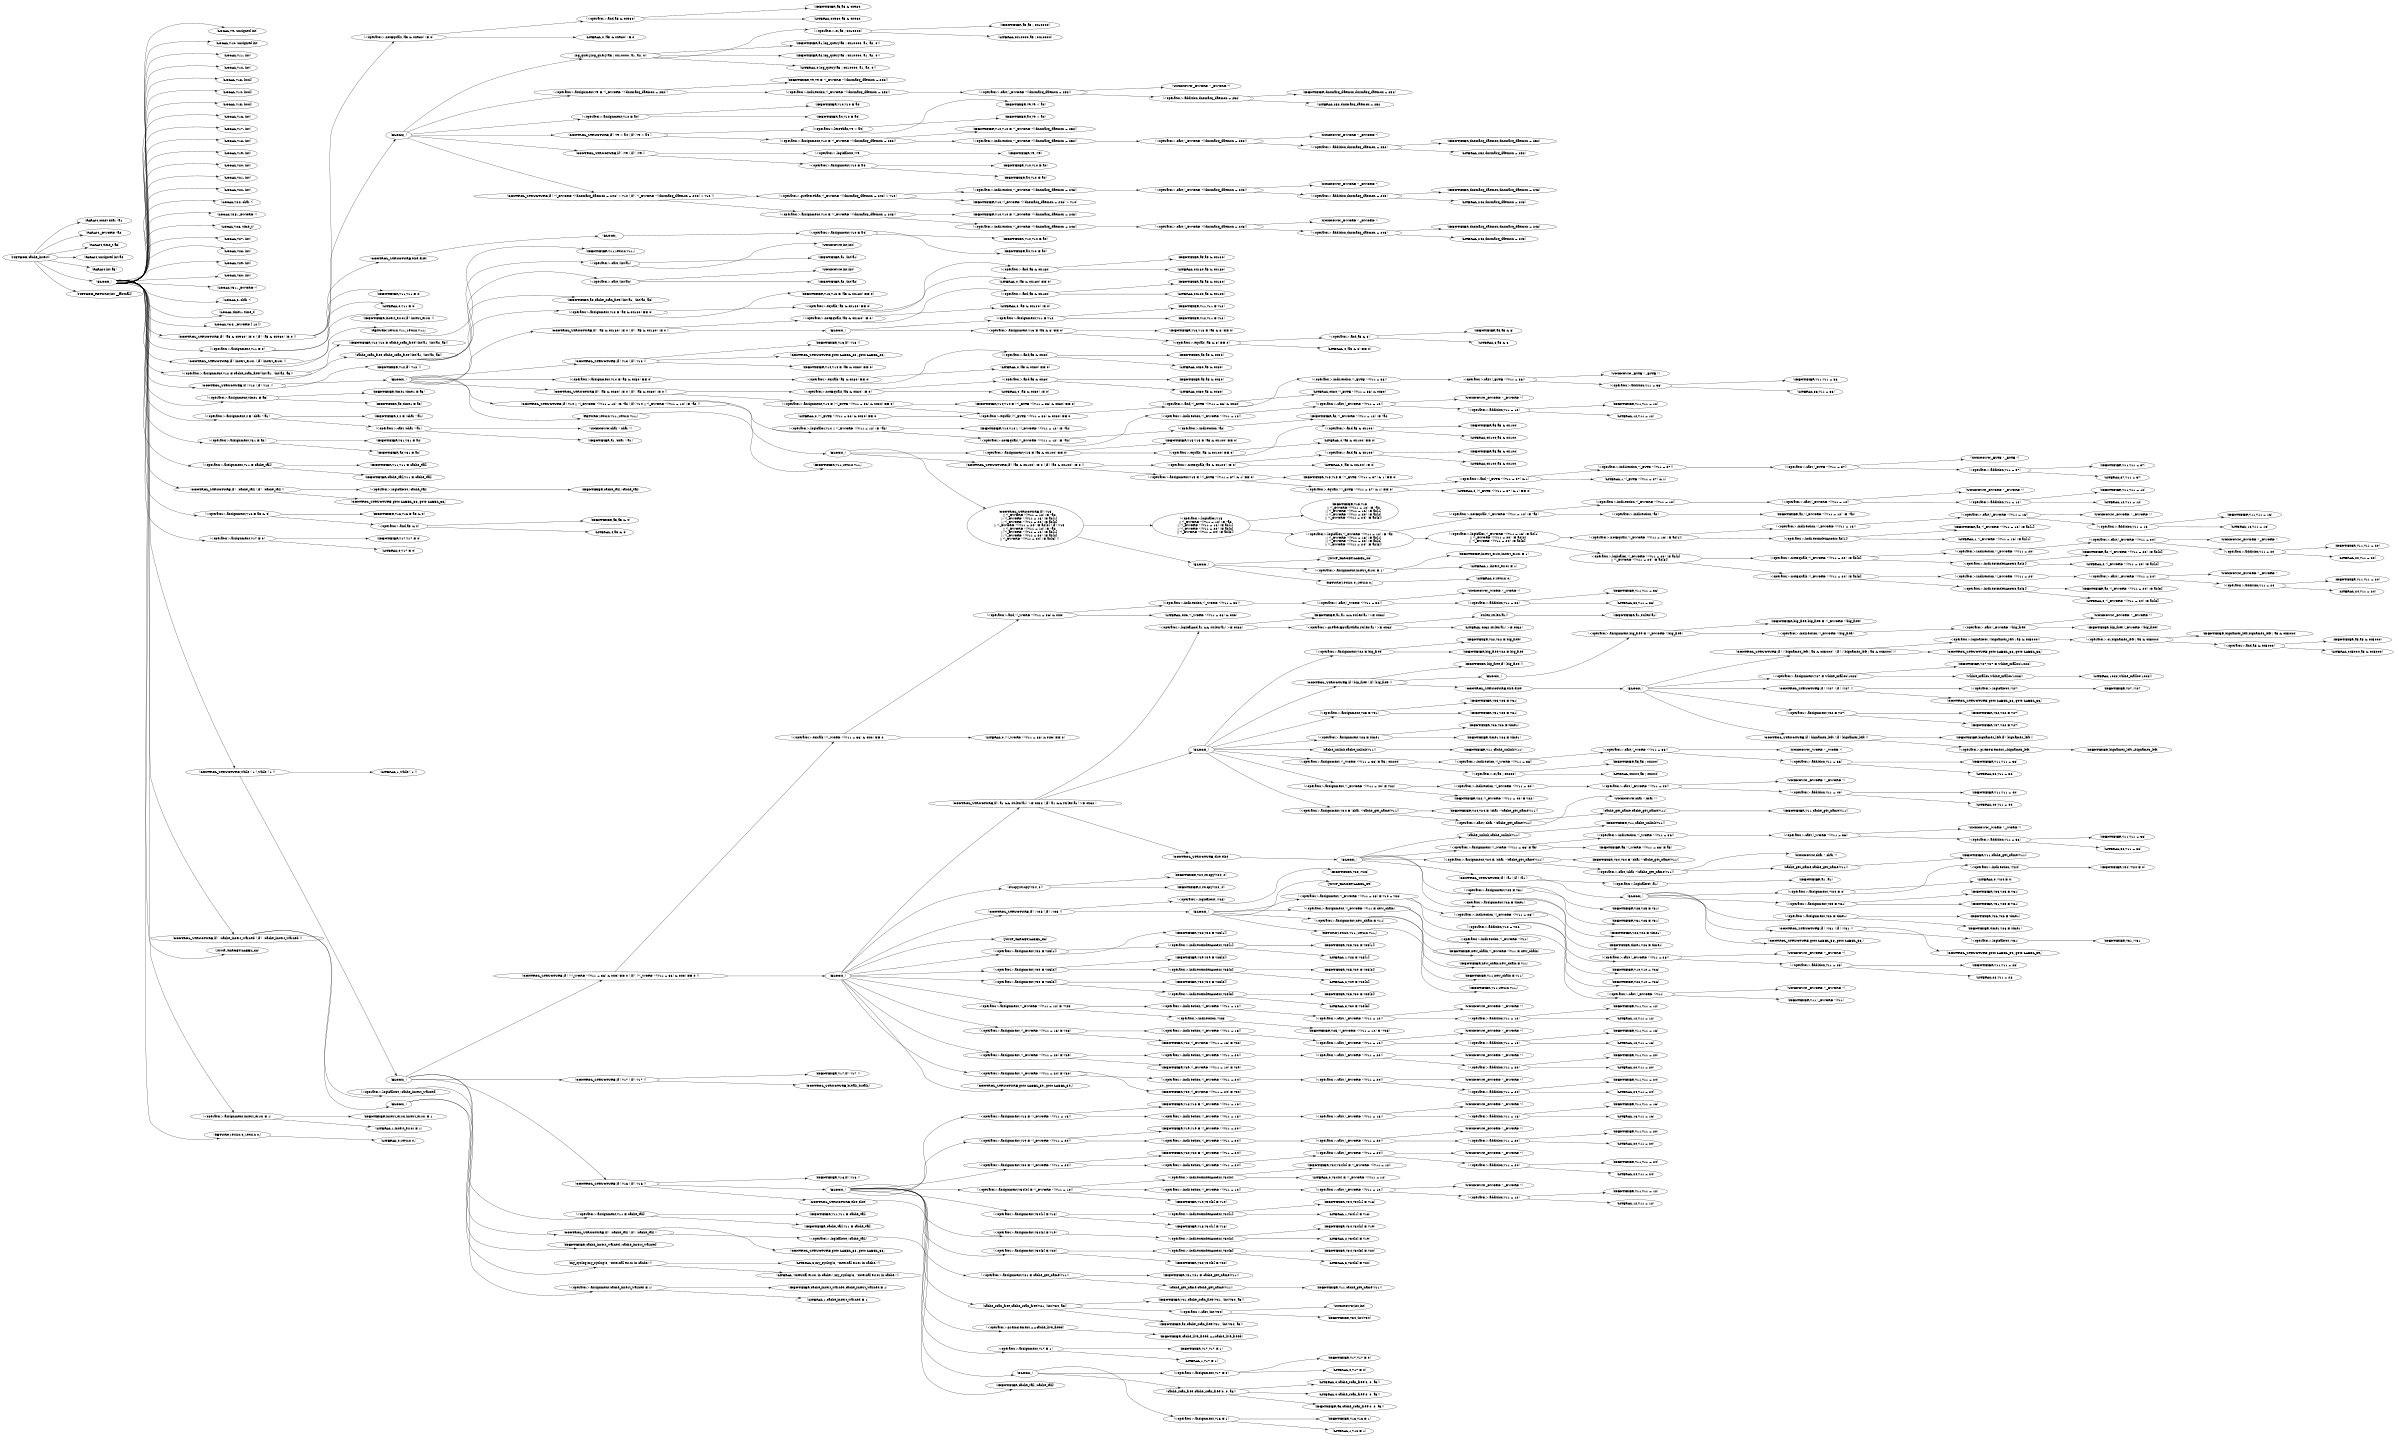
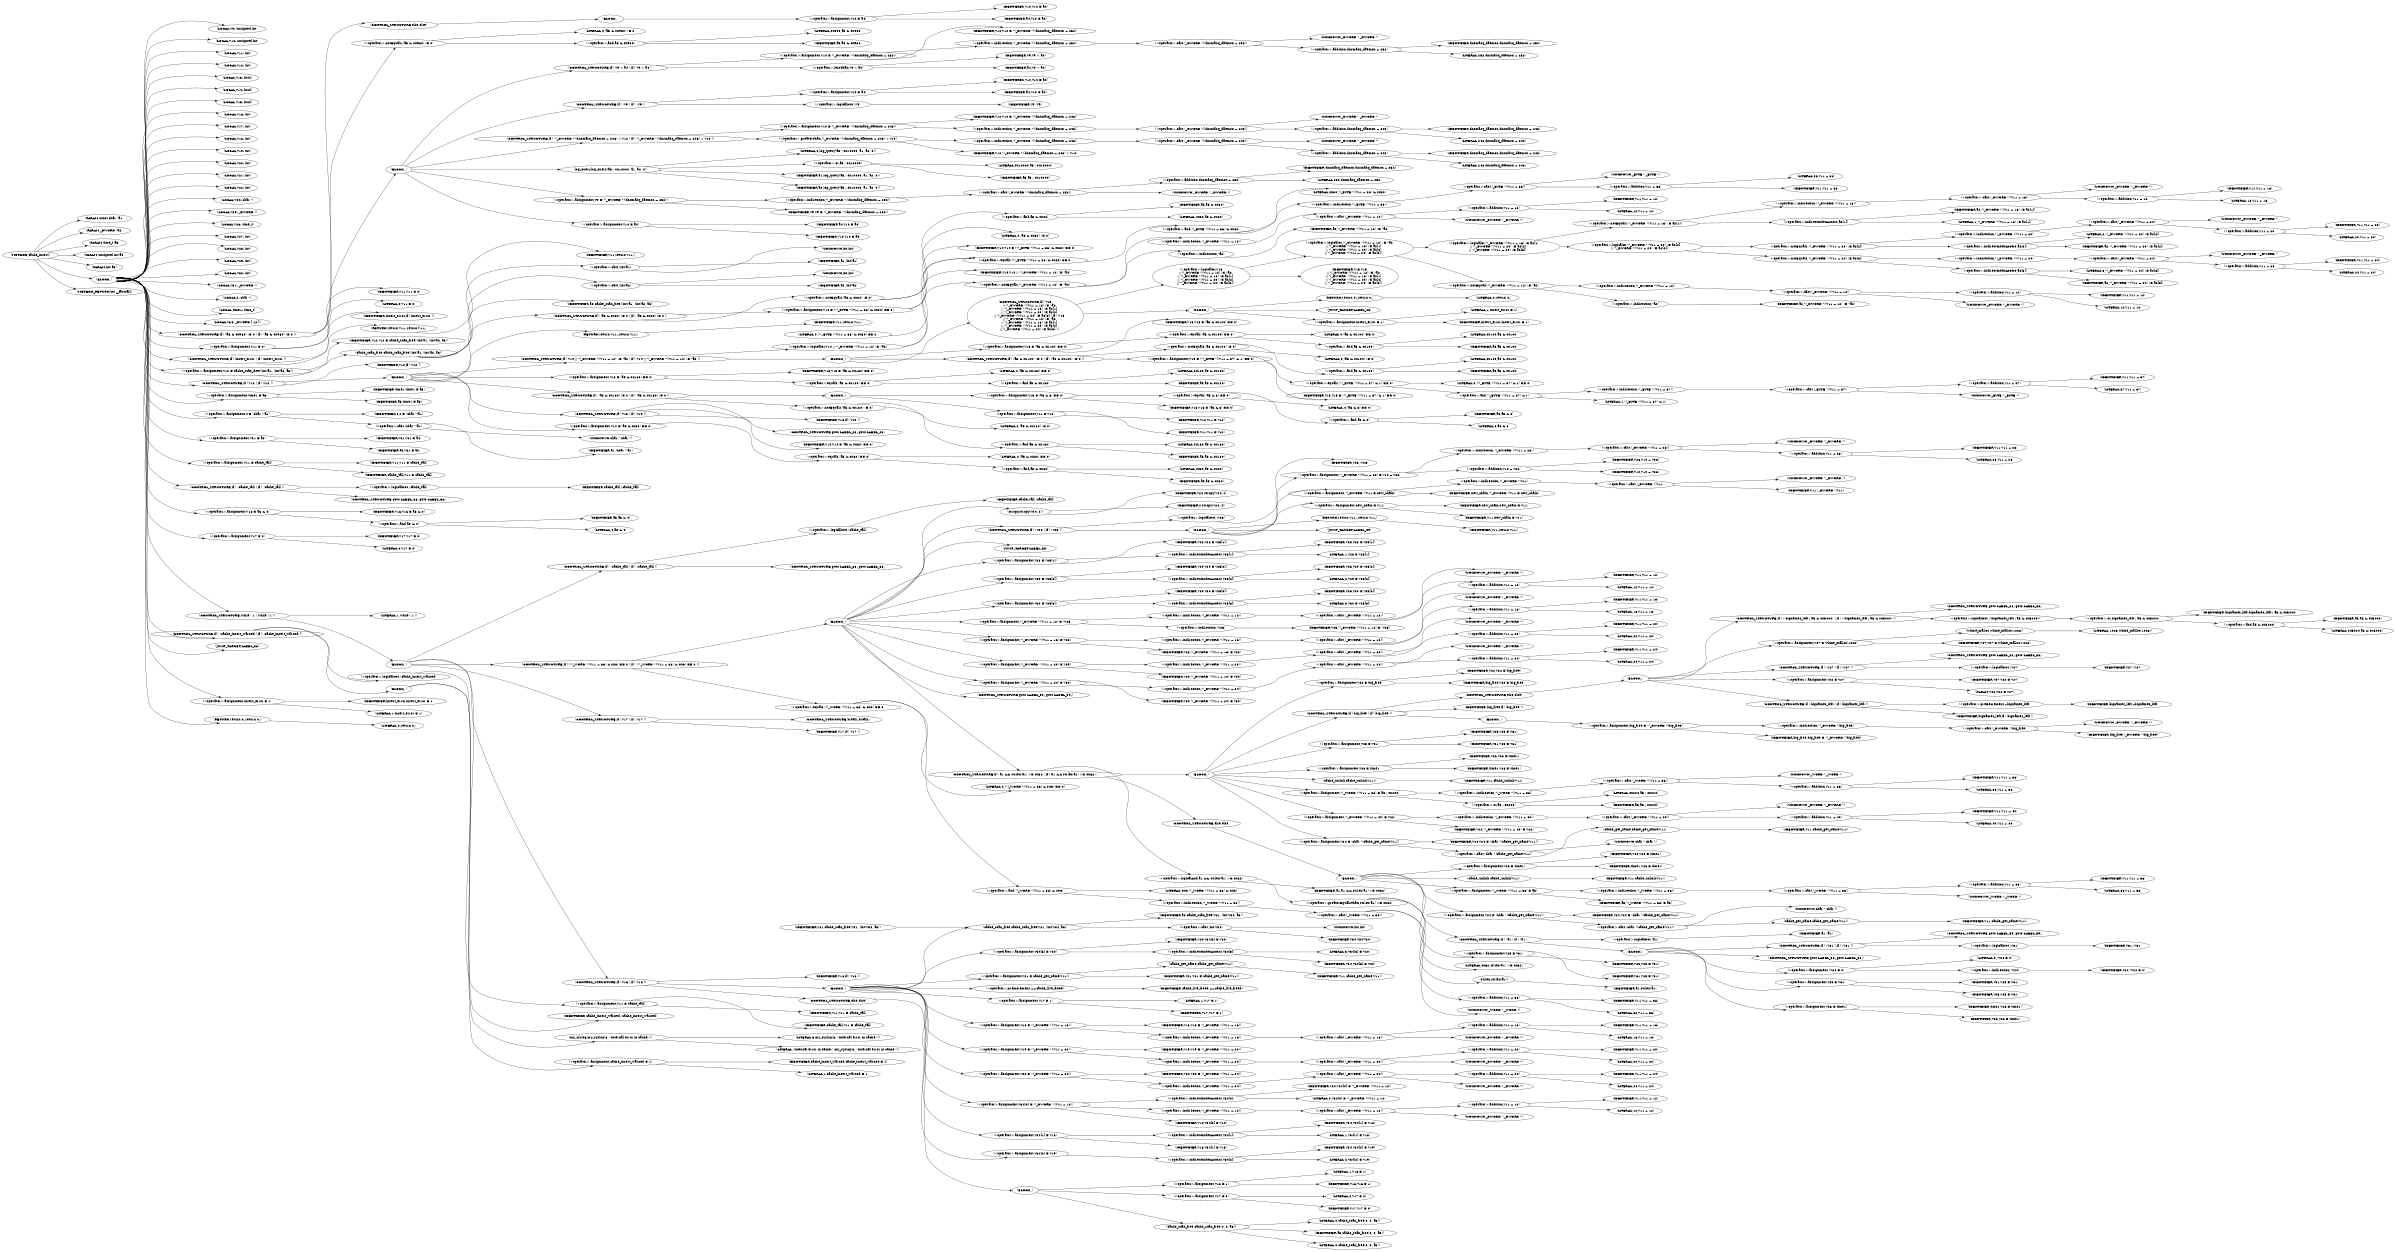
(1995, 713) -> (1995, 692)
(1112, 1303) -> (931, 928)
